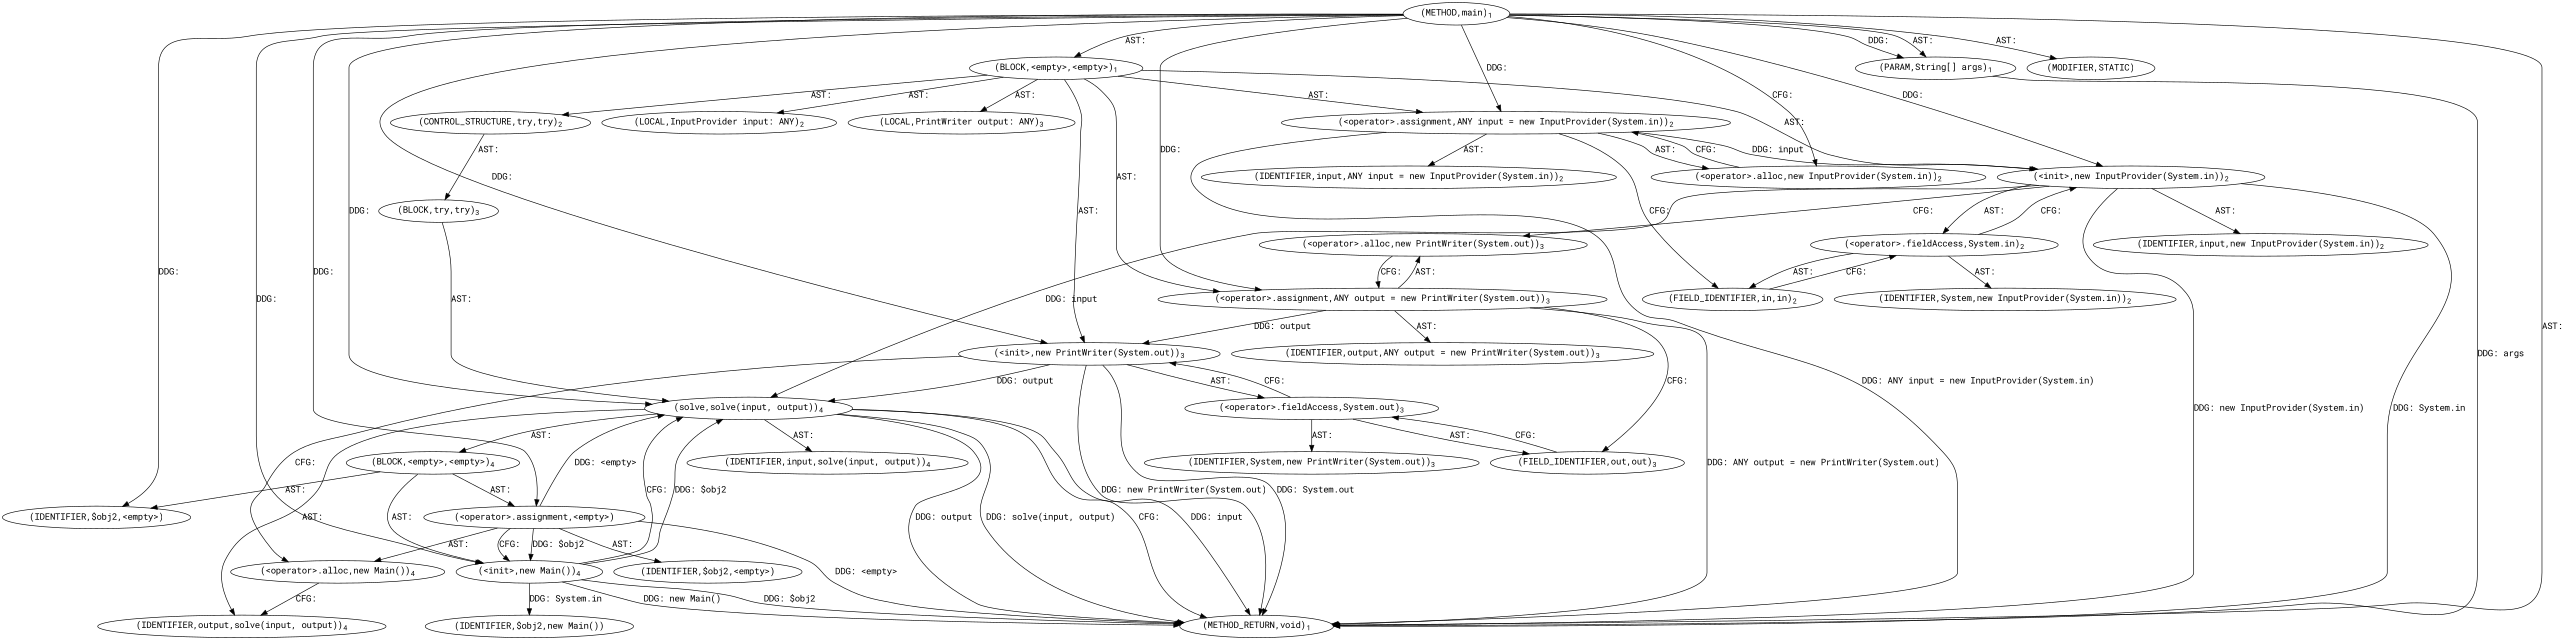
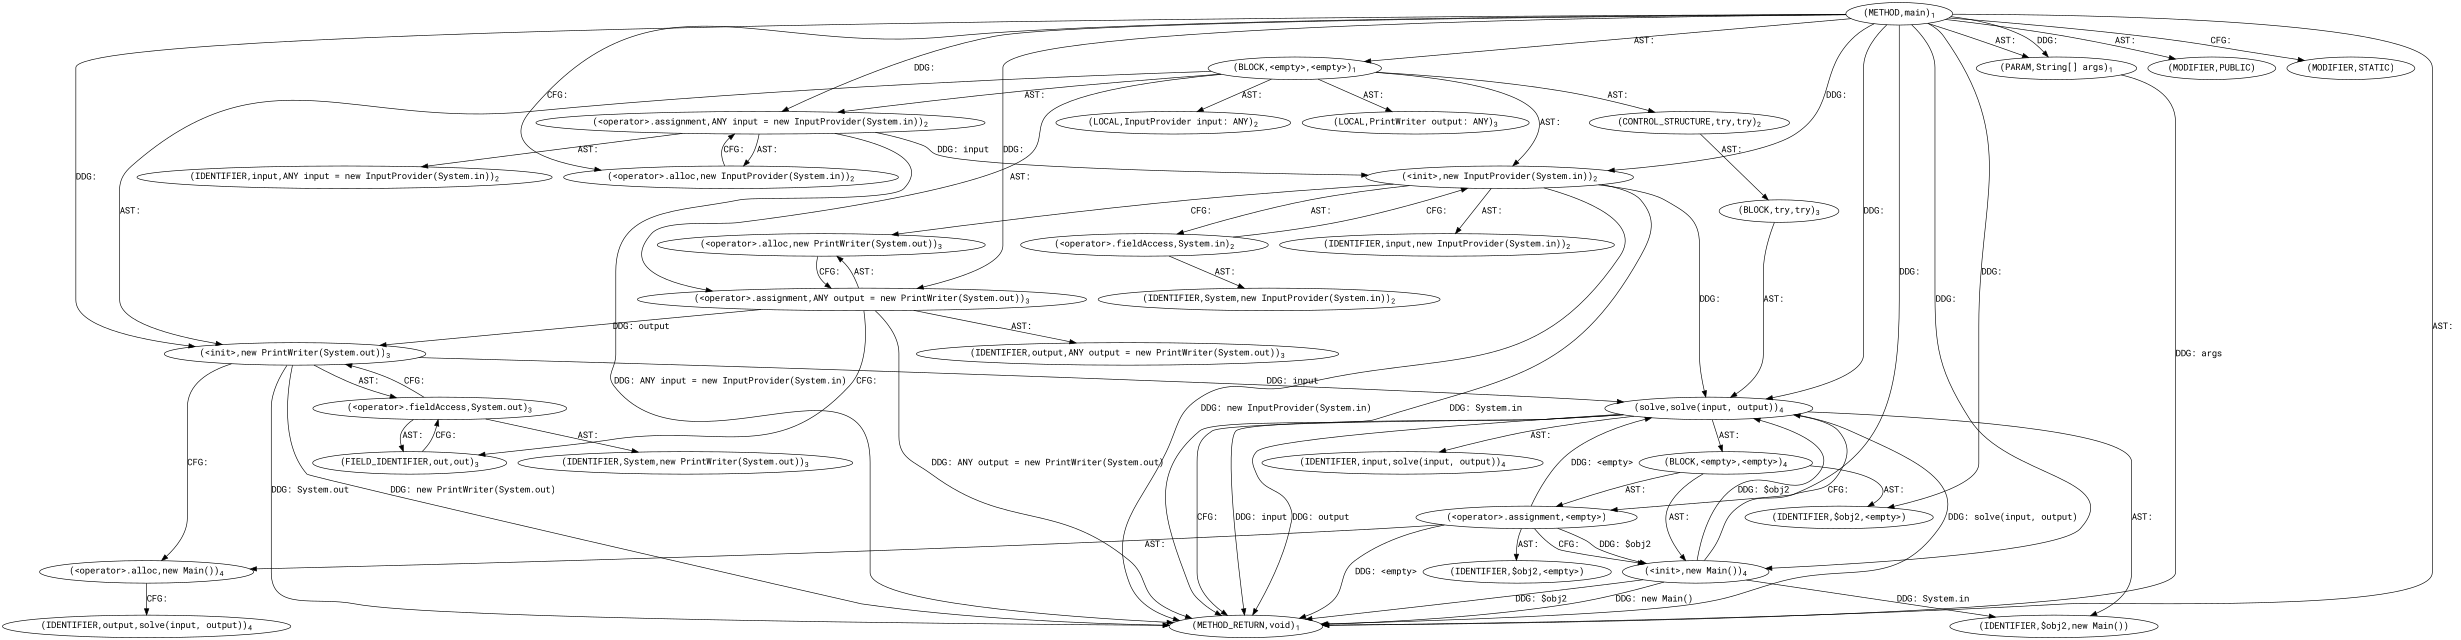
(2009, 41) -> (2224, 41)
none -> (2212, 68)
(1072, 299) -> (1713, 299)
(1733, 299) -> none
(1025, 381) -> (1293, 381)
(384, 435) -> (2057, 433)
